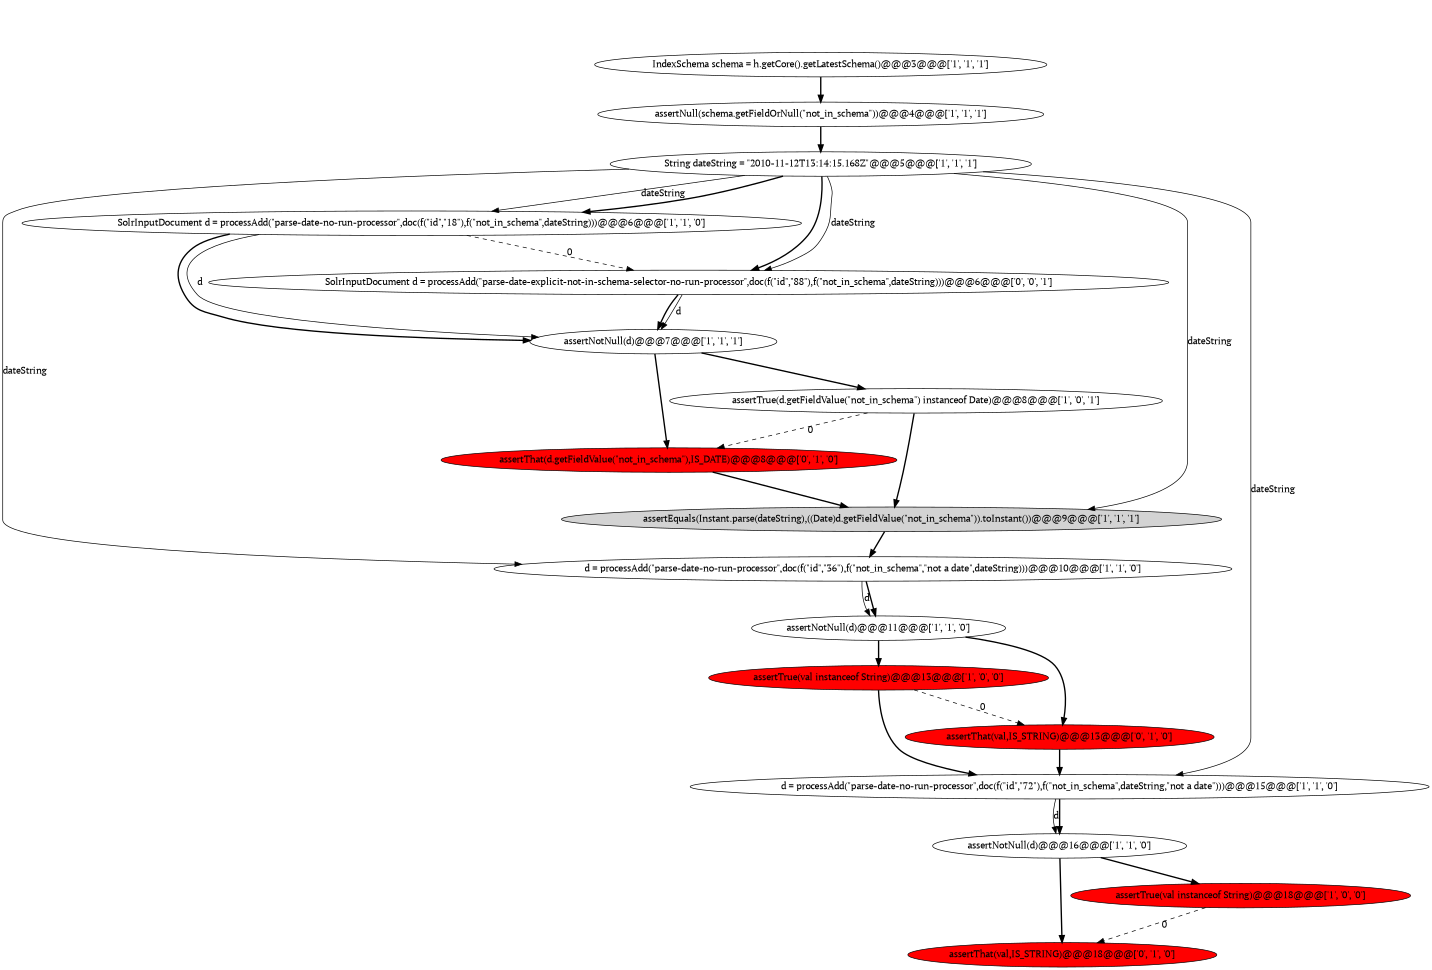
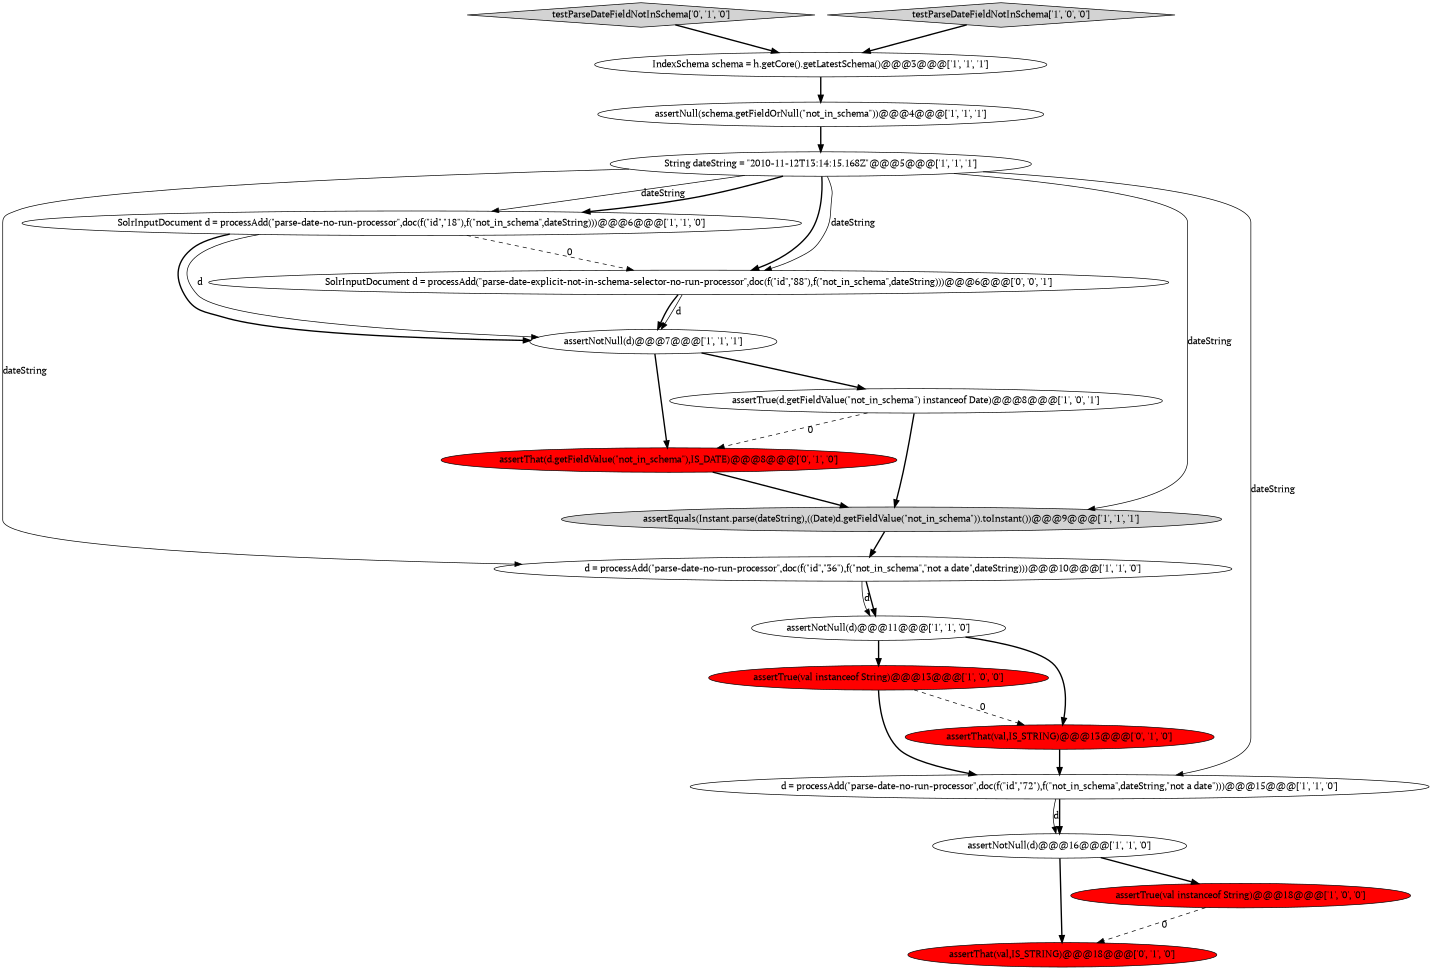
none -> (641, 15)
none -> (1001, 15)
